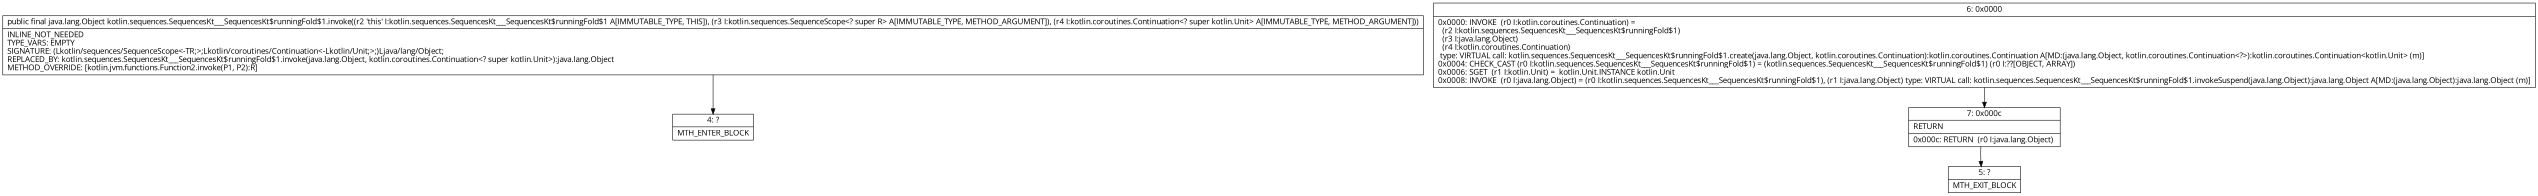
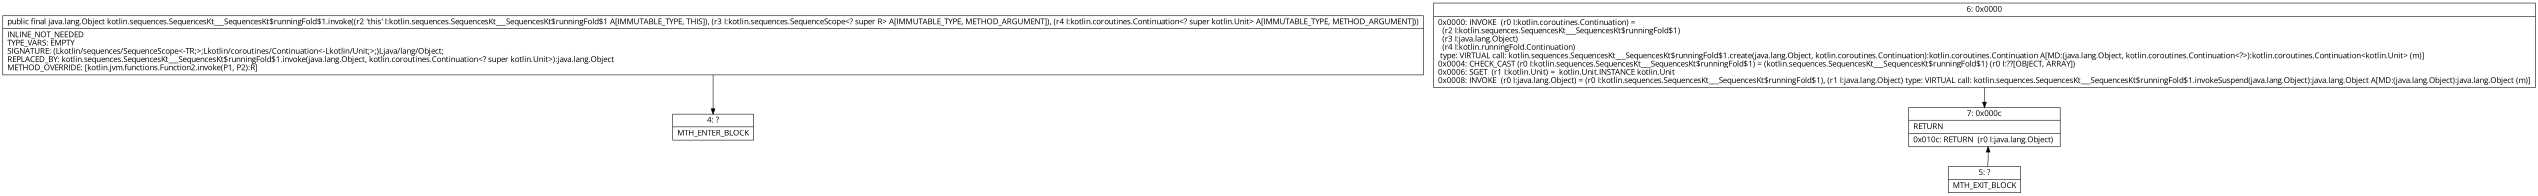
(1504, 48) -> (1507, 48)
(1984, 140) -> (1984, 140)
(1981, 154) -> (1988, 160)
